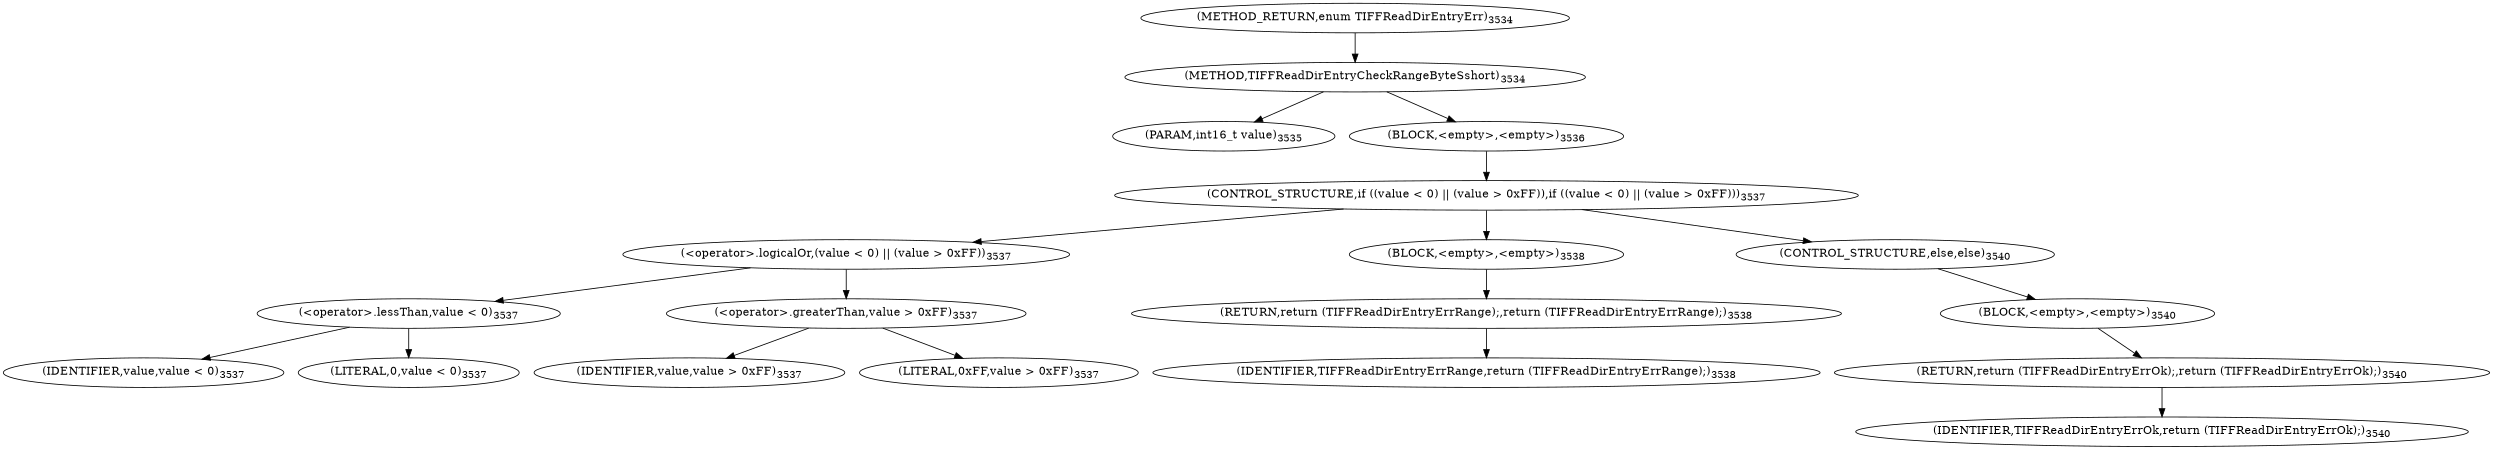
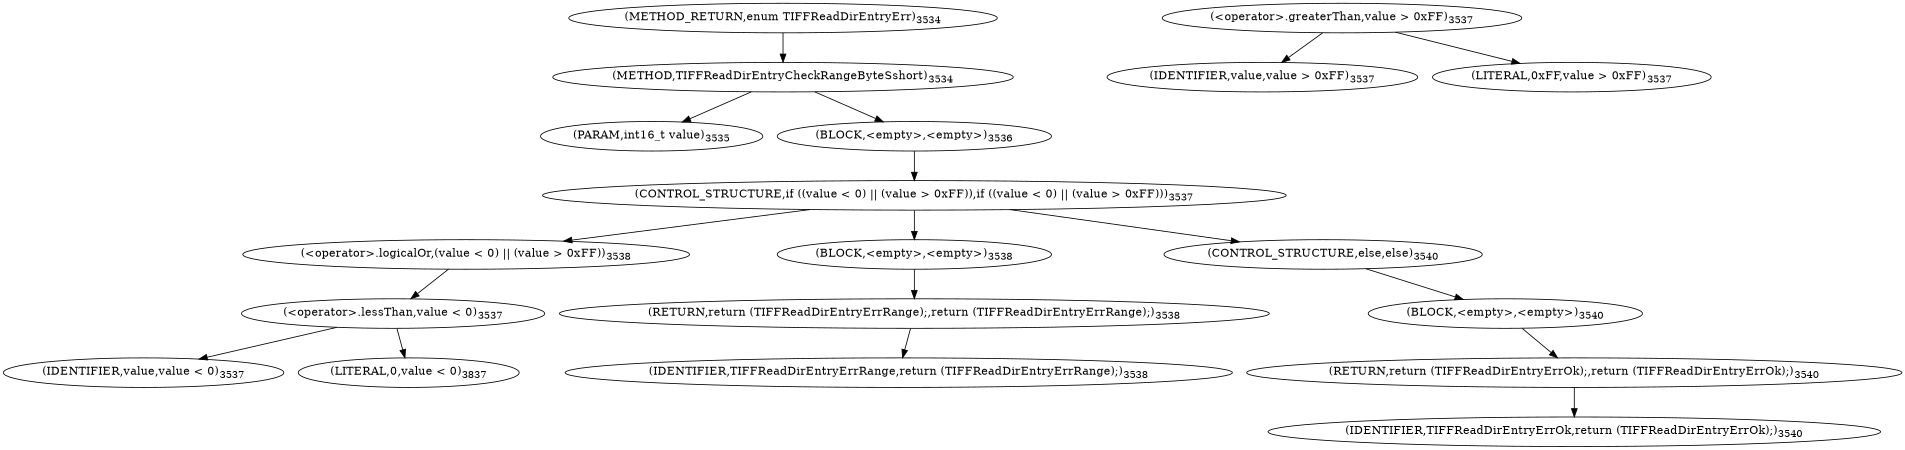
(999, 253) -> (619, 253)
(846, 280) -> none
(474, 371) -> (474, 371)
